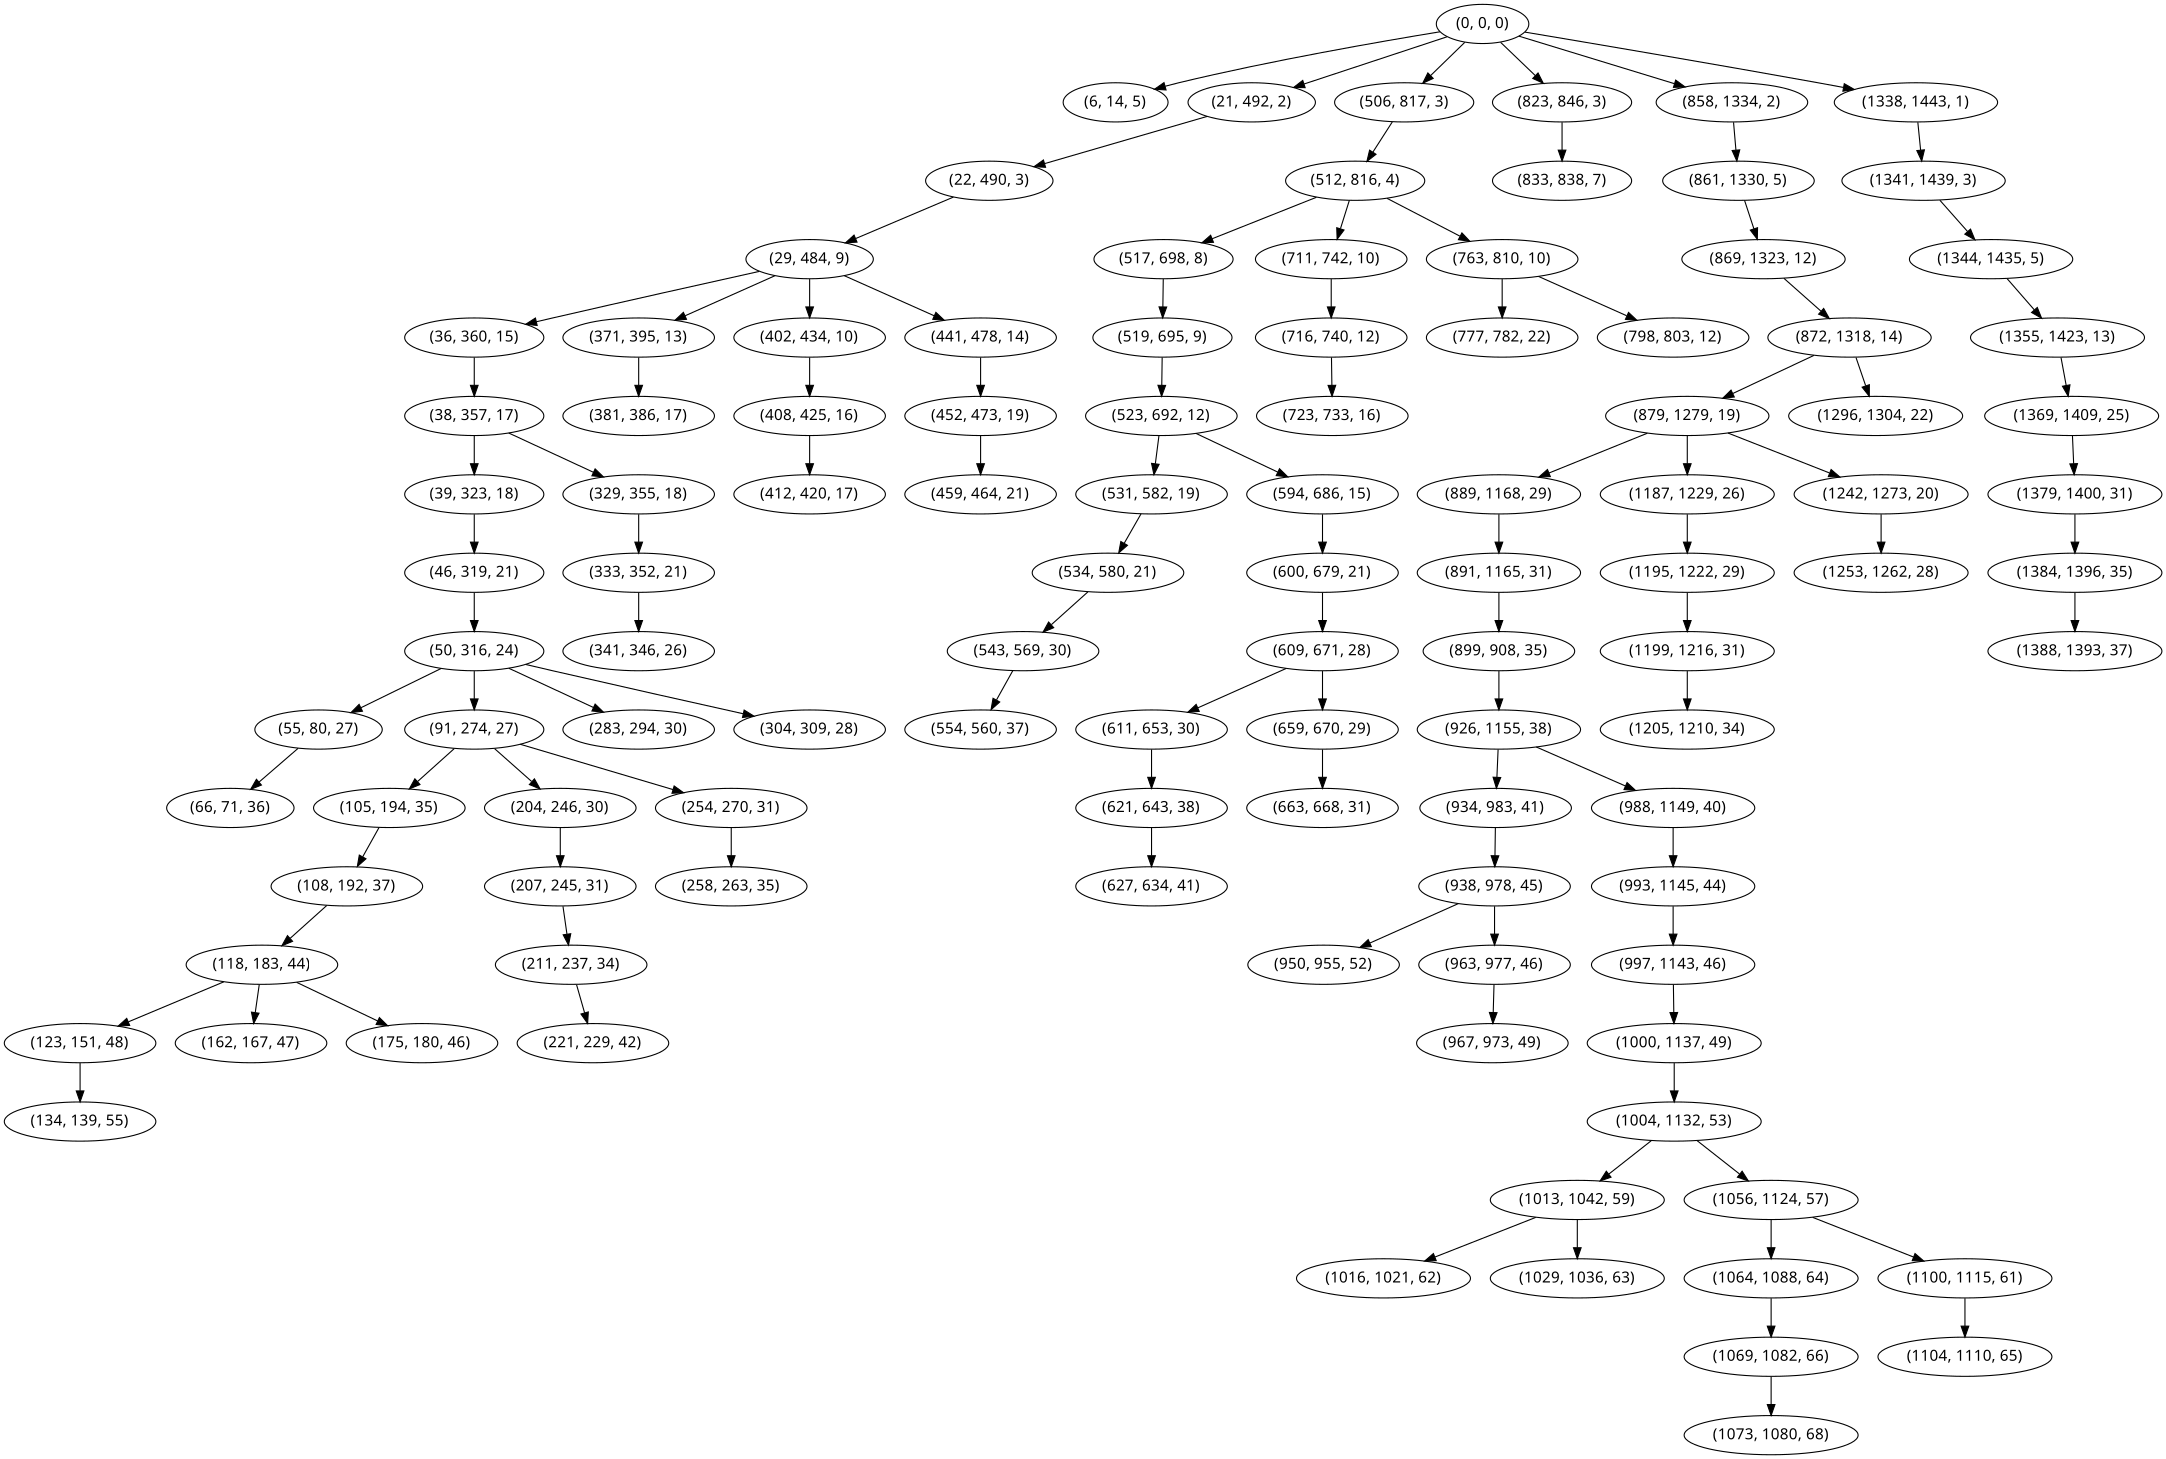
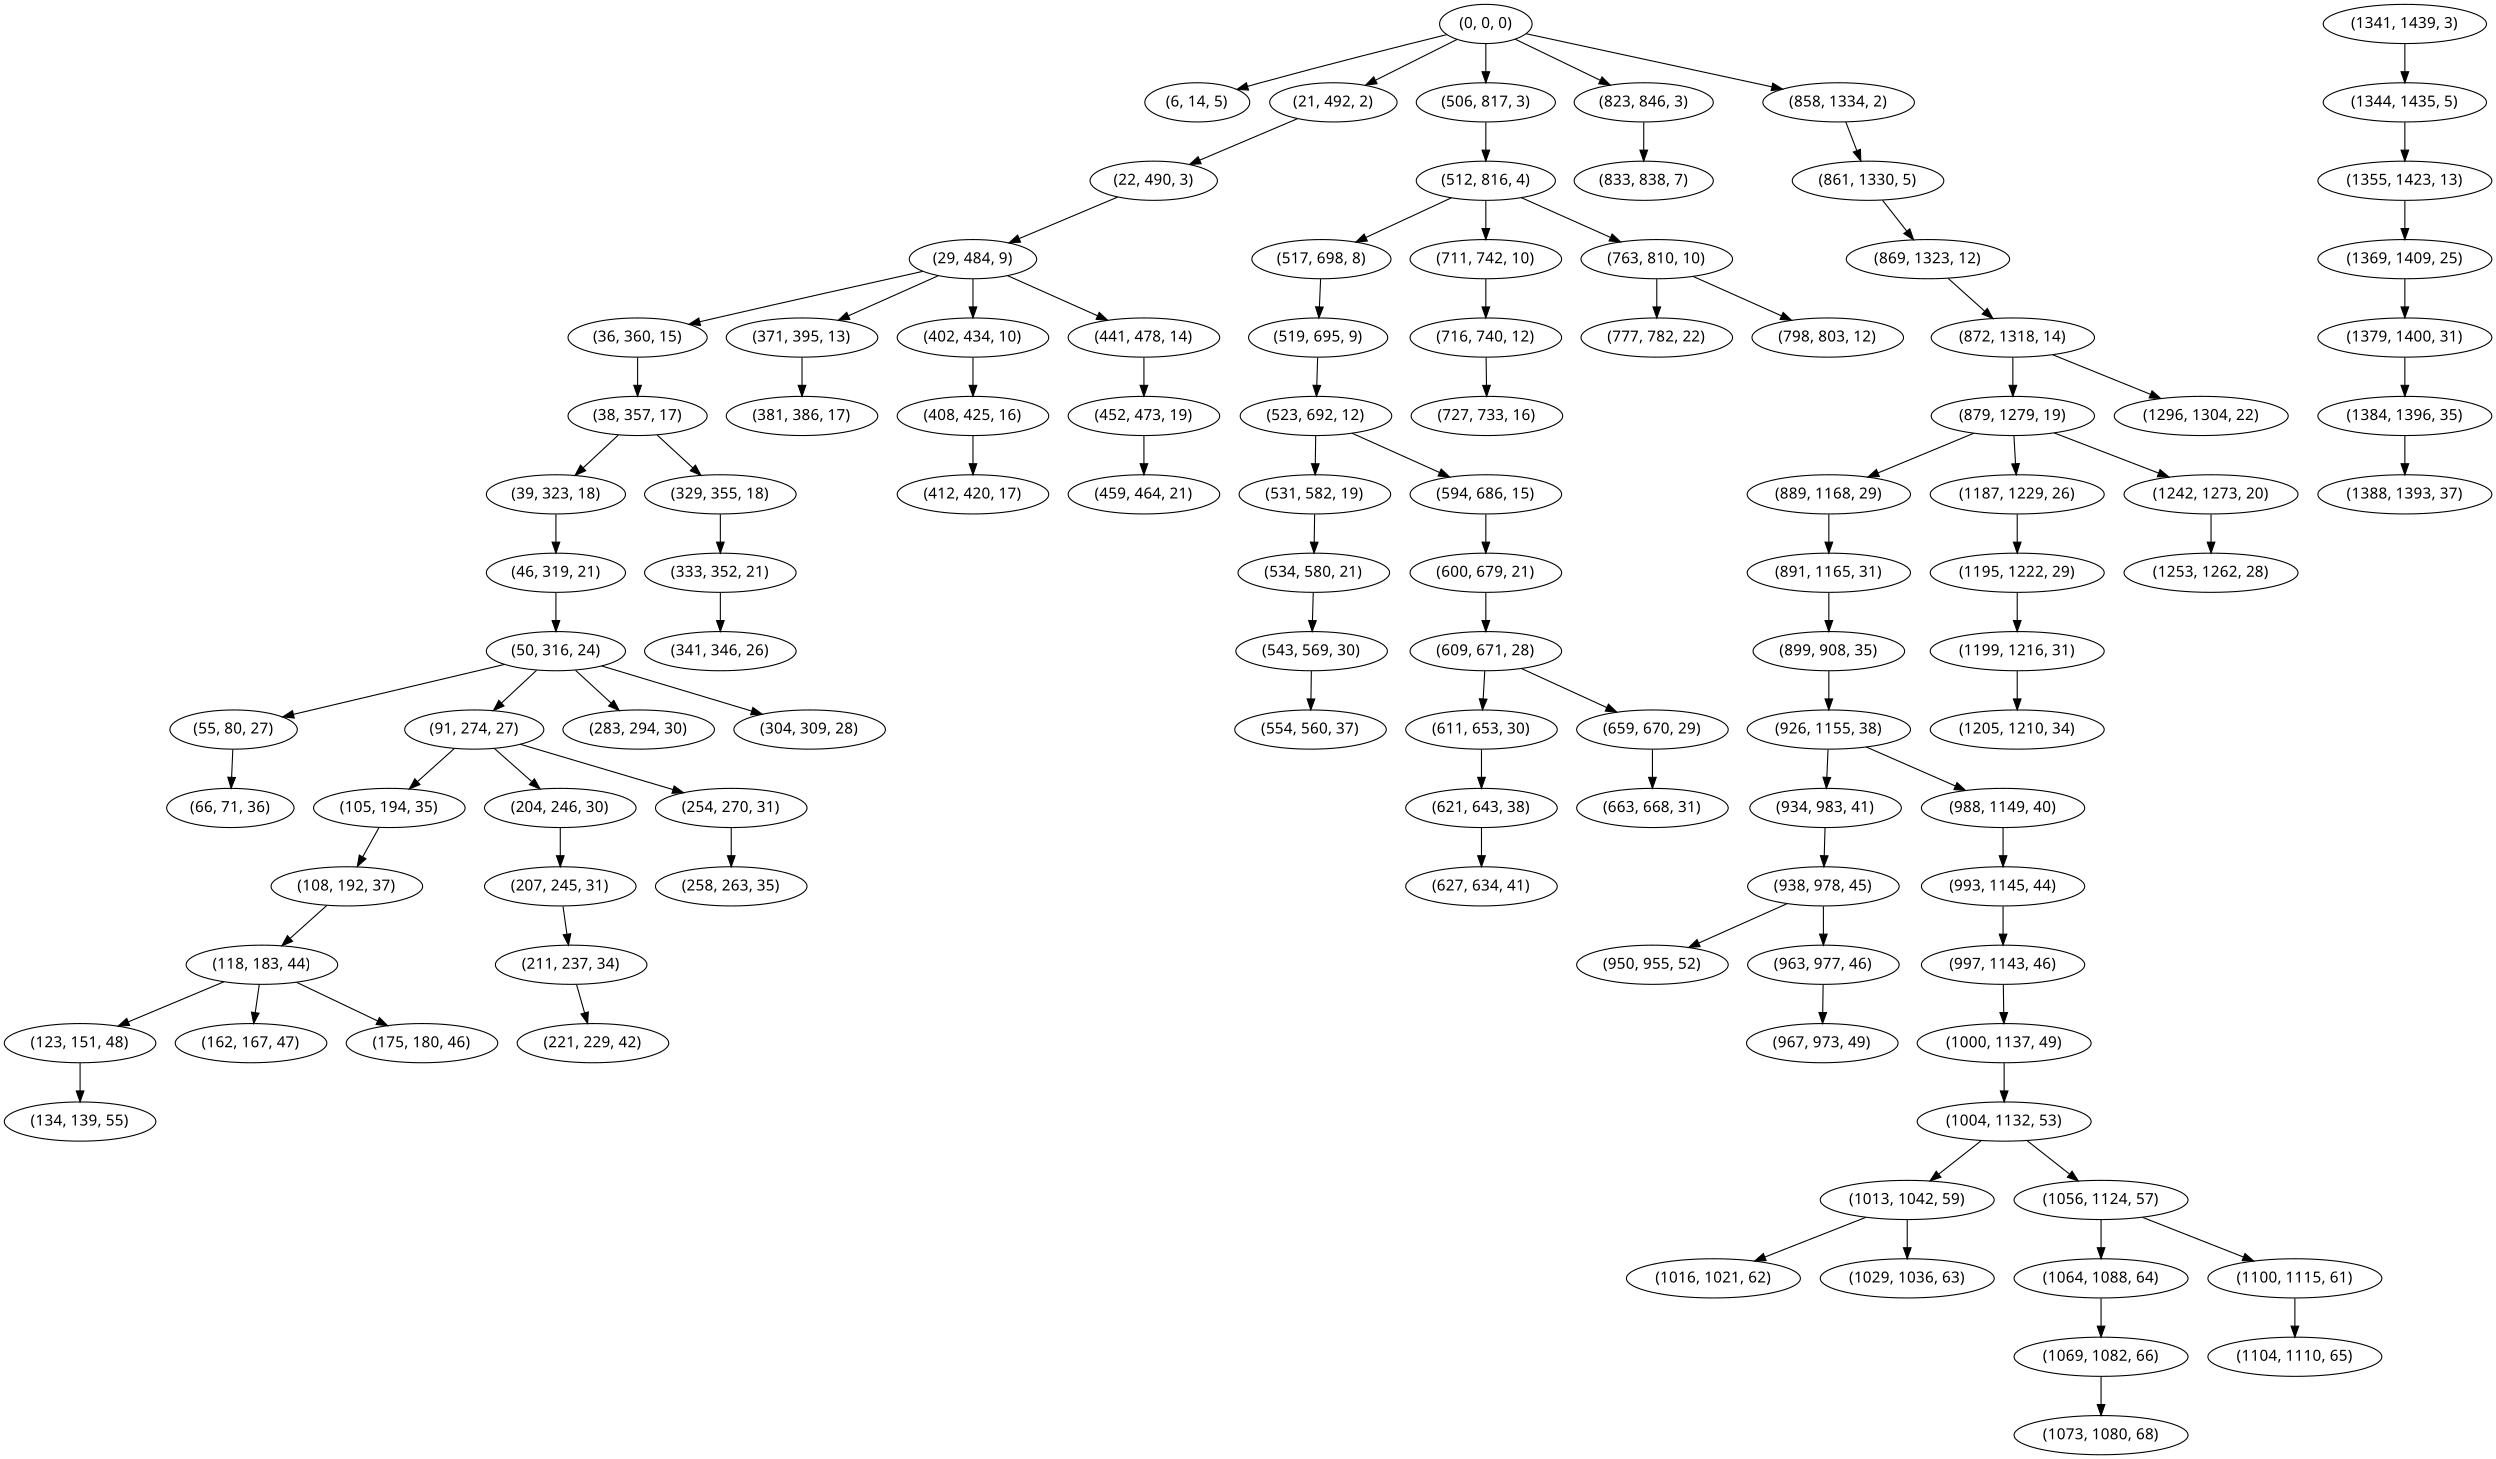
(1916, 102) -> none
(1332, 416) -> (1487, 416)
